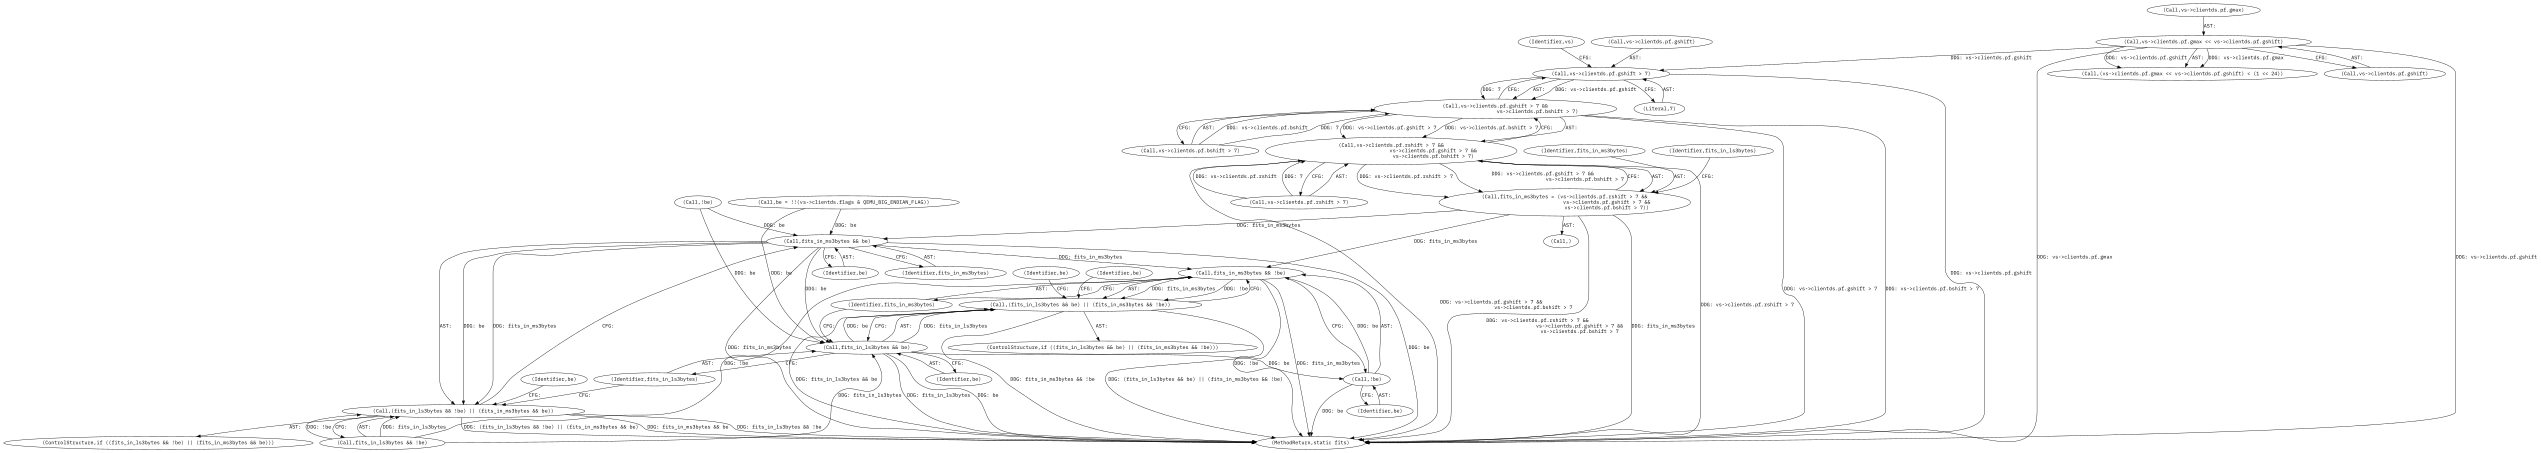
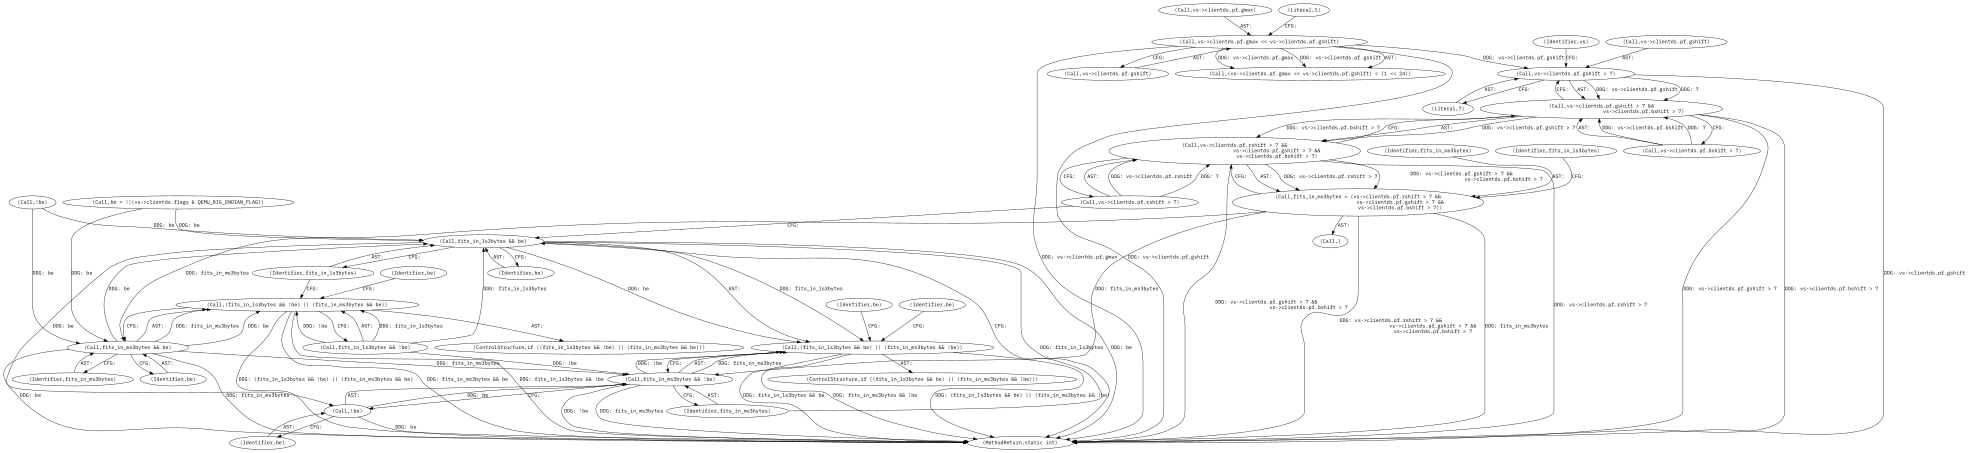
none -> (1304, 10)
(924, 314) -> (846, 220)
(1311, 443) -> (1020, 443)
